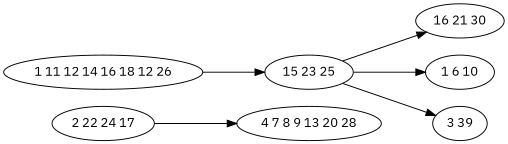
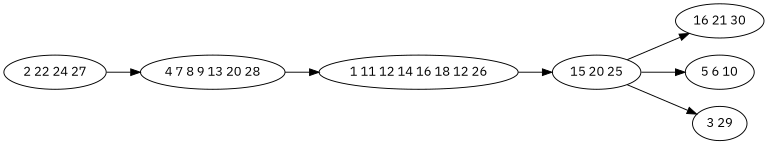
none -> (297, 72)
(309, 72) -> (597, 72)
(460, 72) -> (720, 72)
(103, 124) -> (55, 72)
(460, 124) -> (720, 124)
